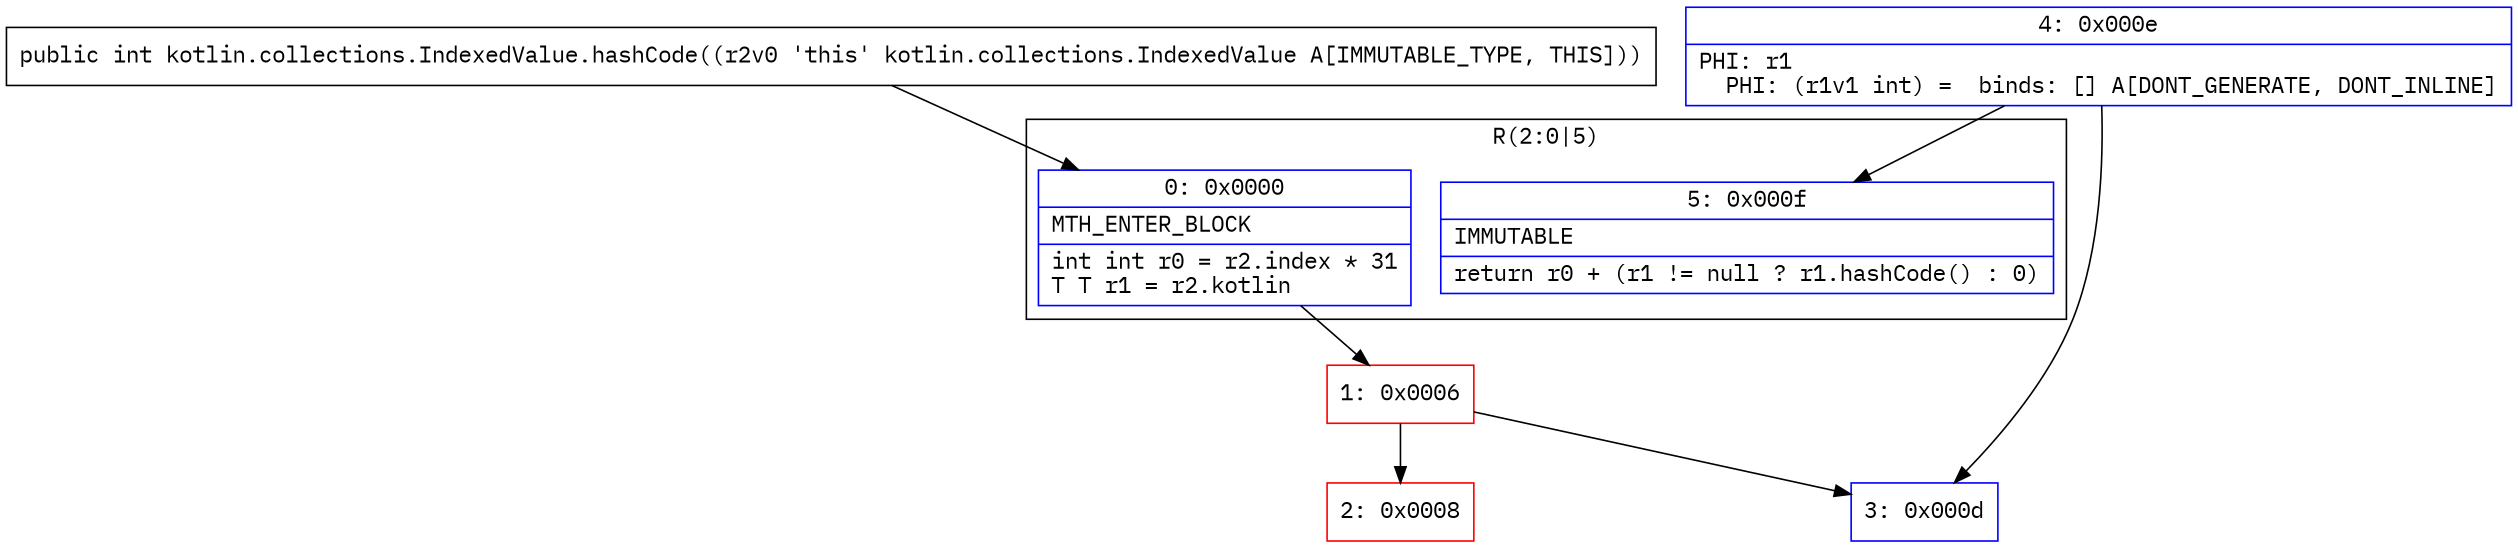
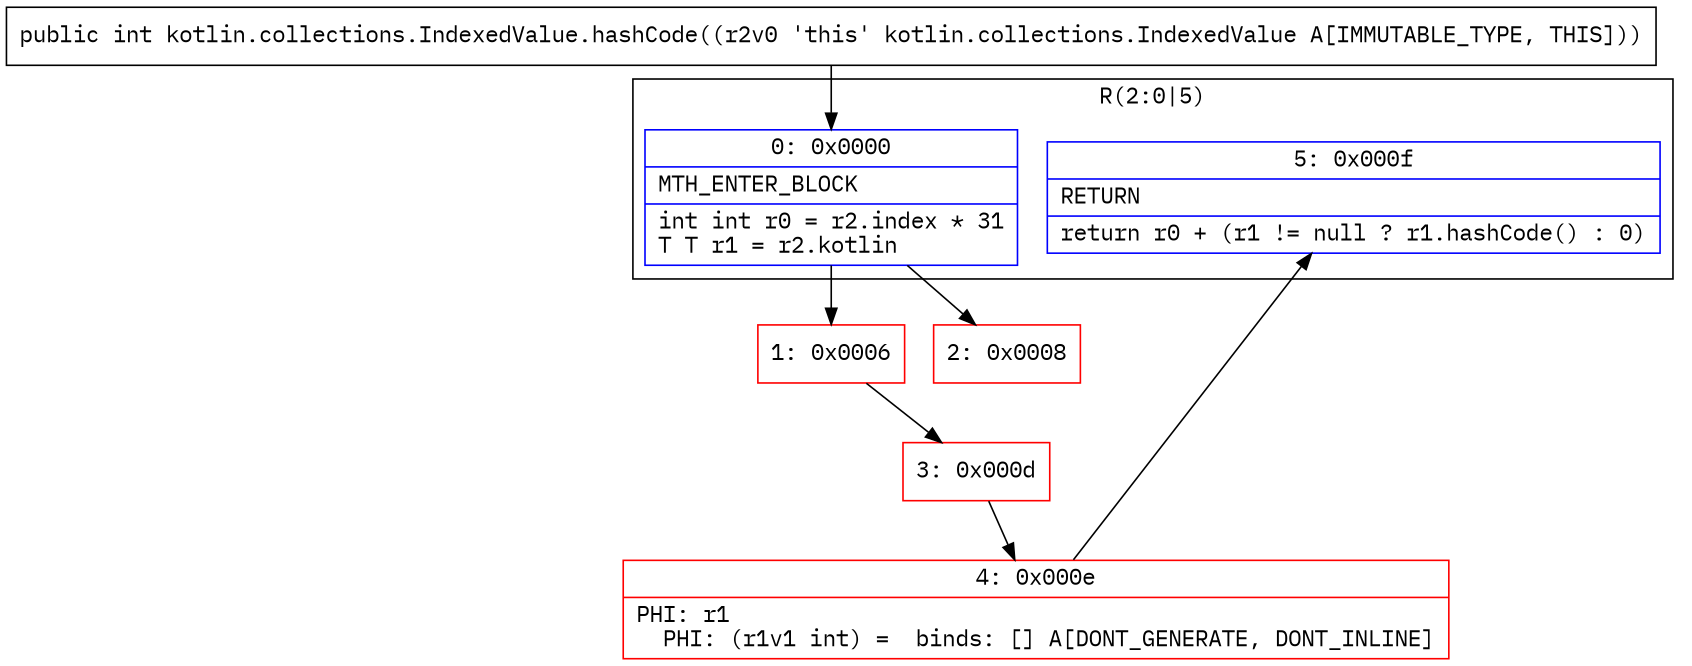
(2099, 56) -> (1036, 610)
(1514, 237) -> (1101, 197)
(2078, 305) -> (998, 523)
(1400, 445) -> (935, 290)
(1925, 512) -> (976, 472)
